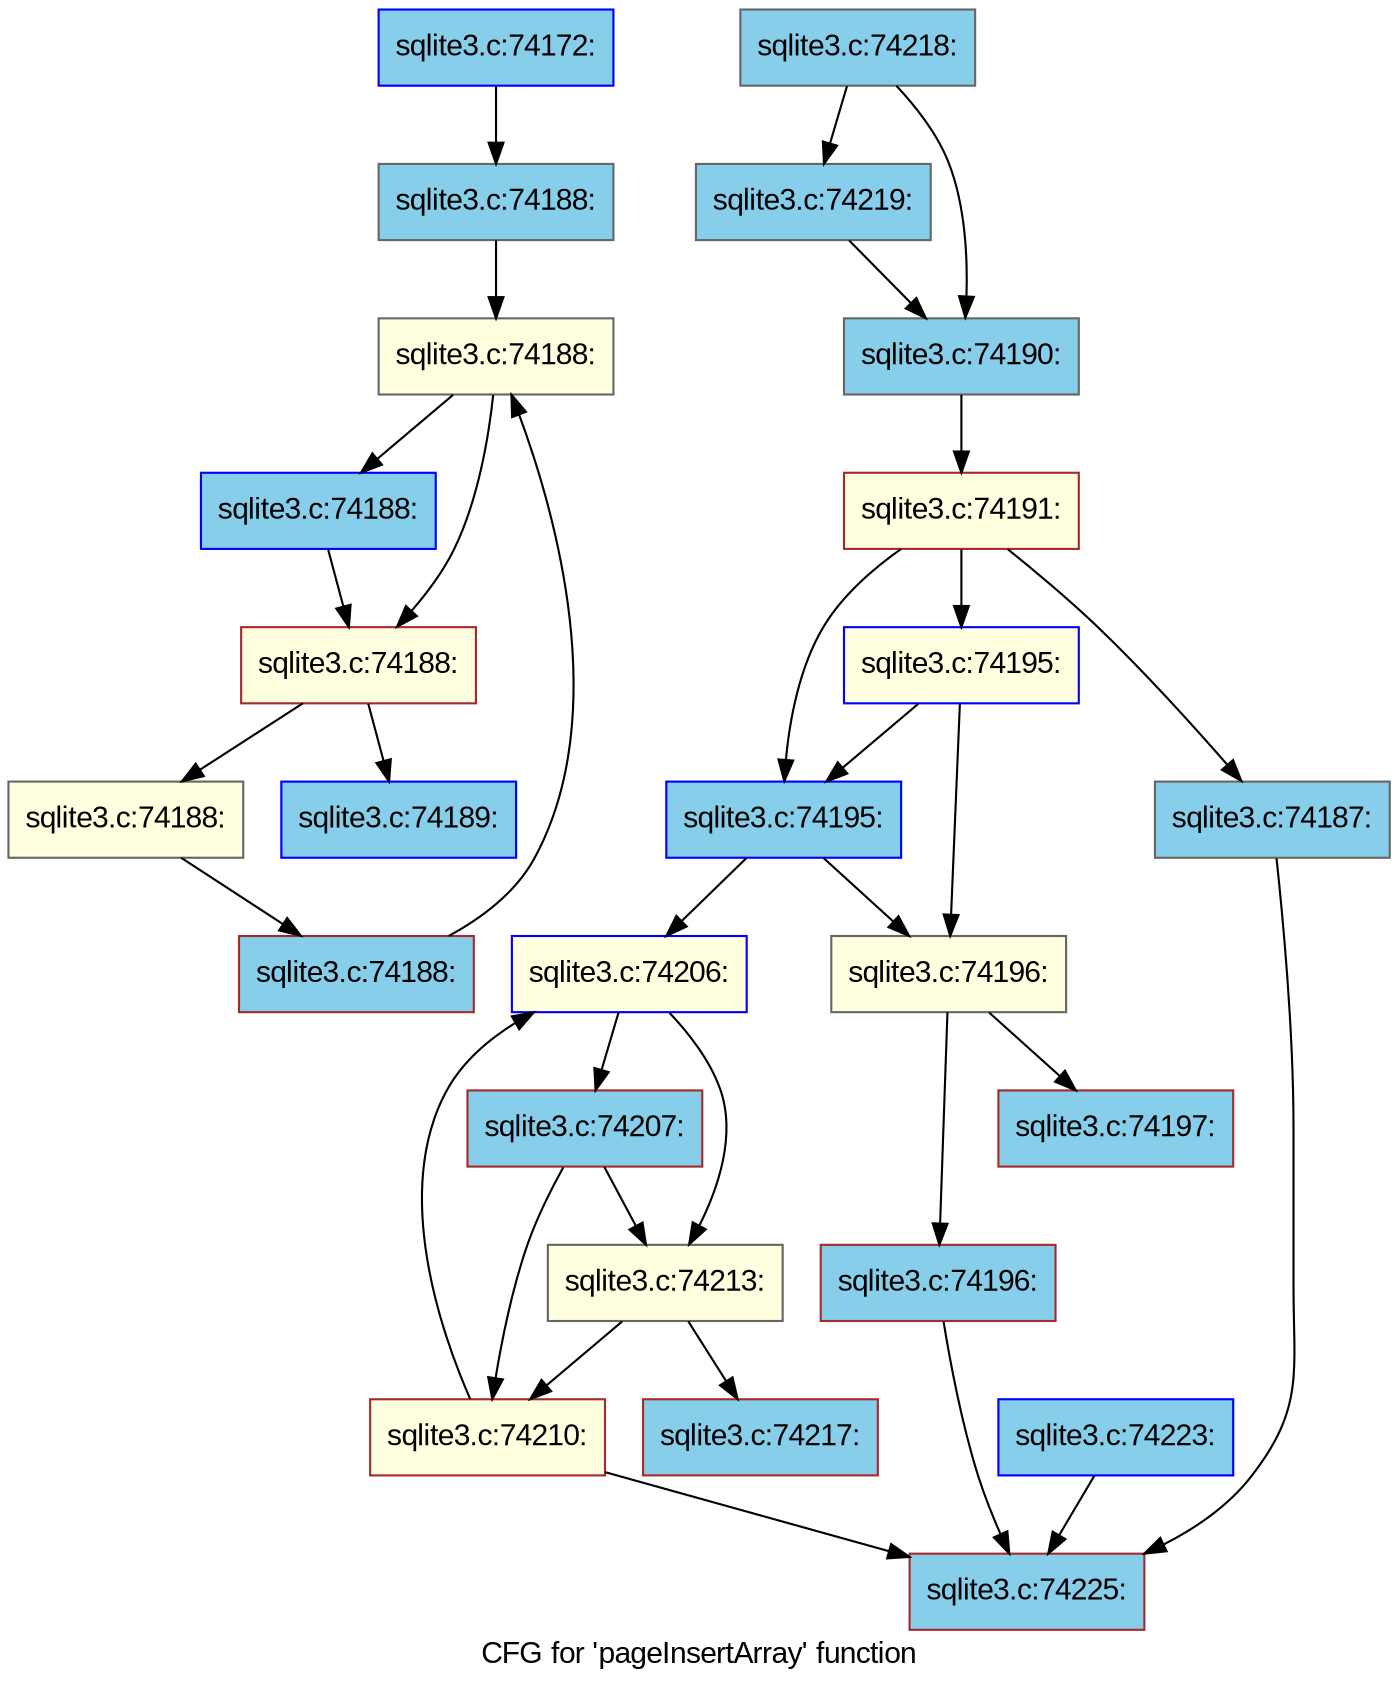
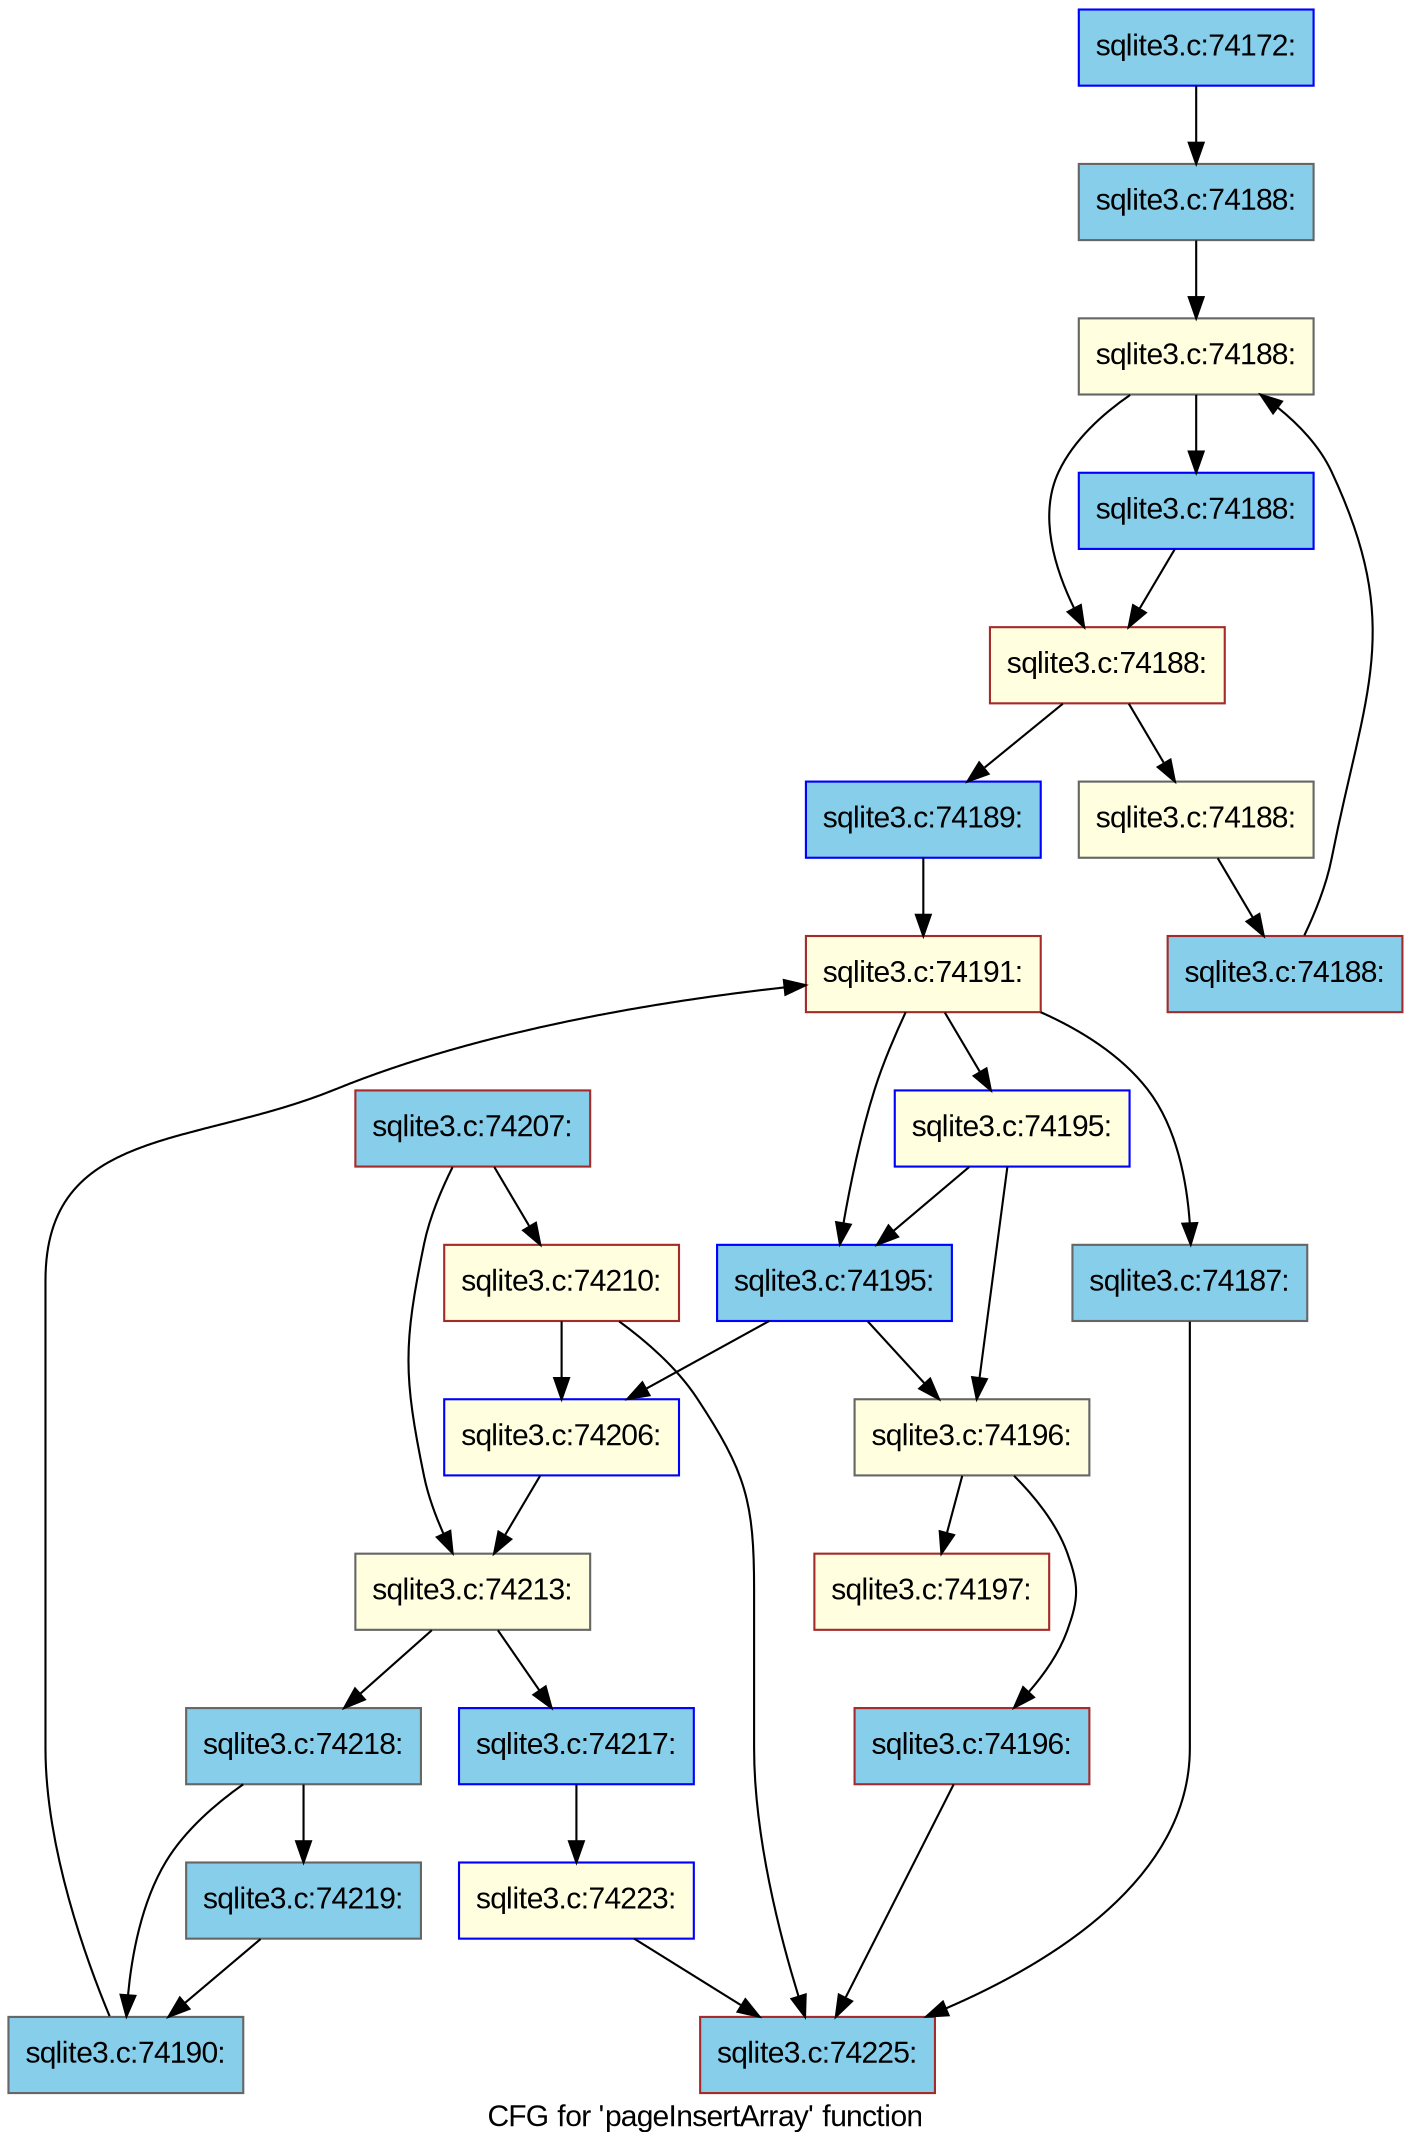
none -> (923, 886)
(610, 1041) -> none
(1116, 1129) -> (932, 1592)
(584, 1353) -> (396, 1662)
(760, 1437) -> (576, 1746)
(1116, 1437) -> (576, 1901)
none -> (576, 1813)
